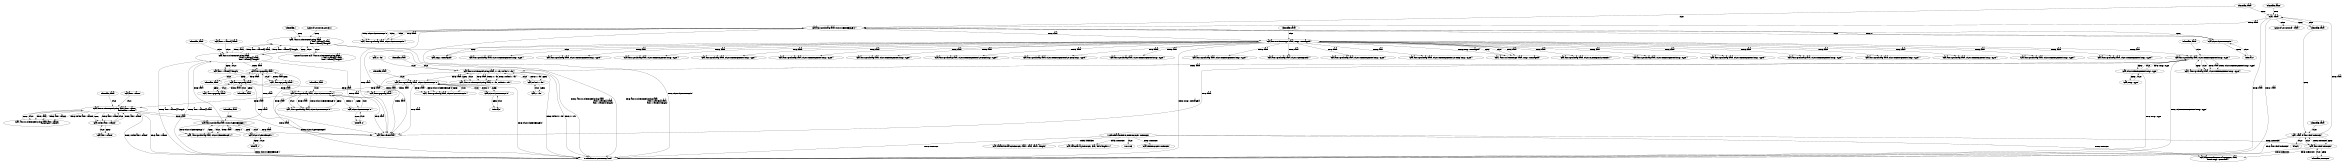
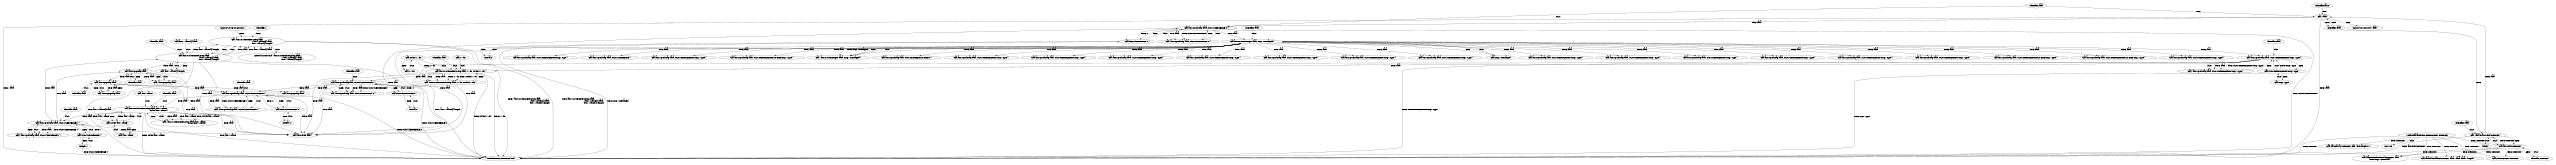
(539, 74) -> none
(255, 146) -> (83, 146)
none -> (2480, 152)
none -> (2507, 152)
